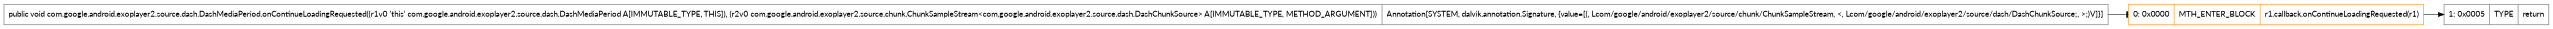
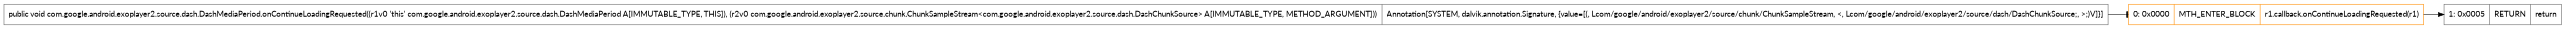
(2504, 14) -> (2510, 14)
